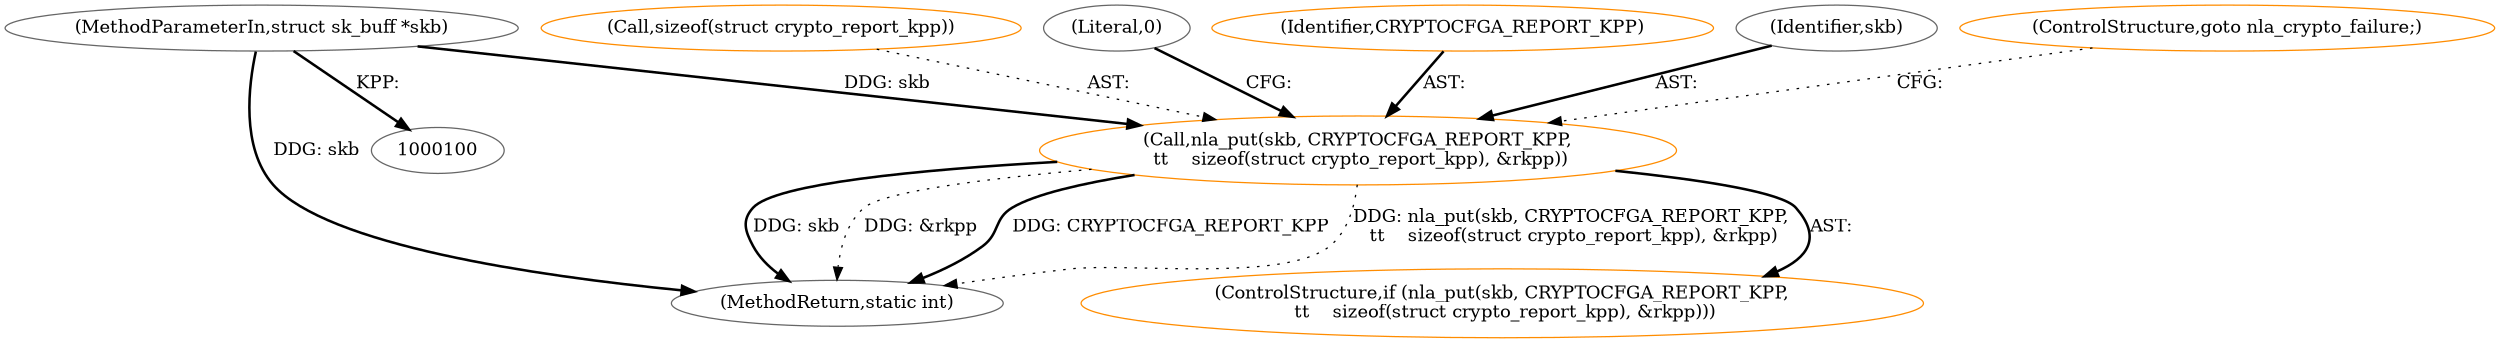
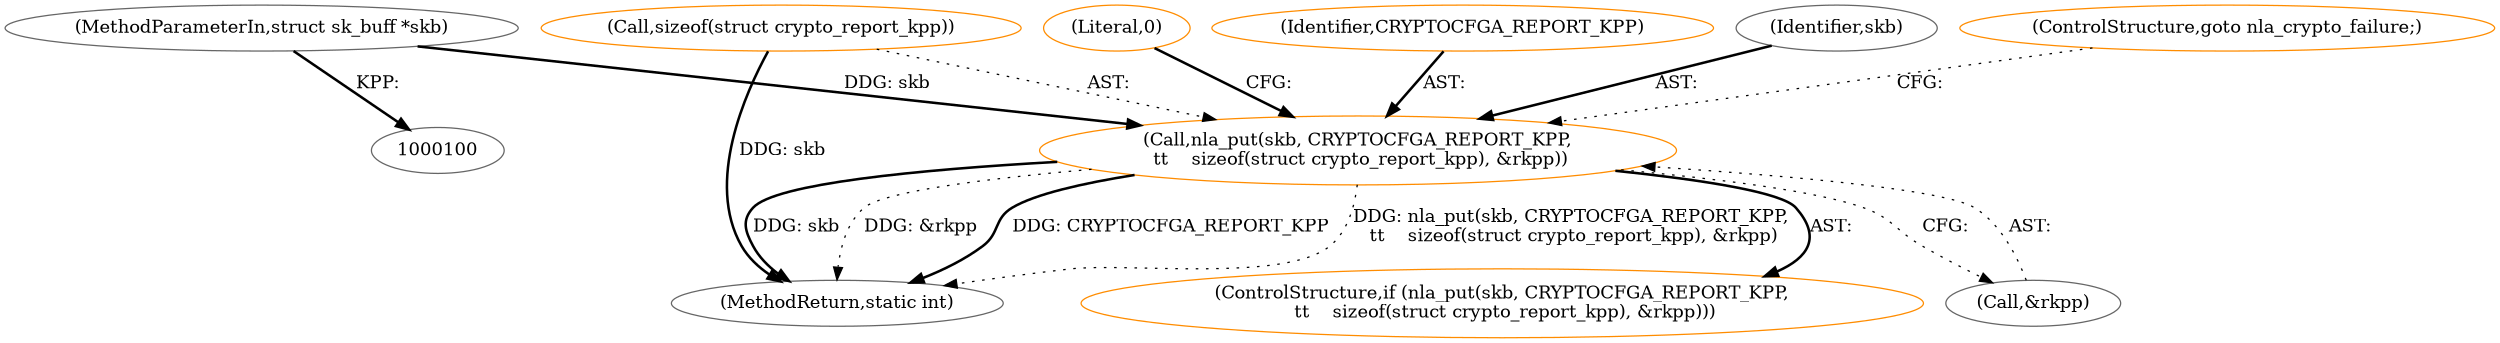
(1117, 28) -> (1117, 28)
(403, 245) -> (728, 166)
none -> (2033, 303)
